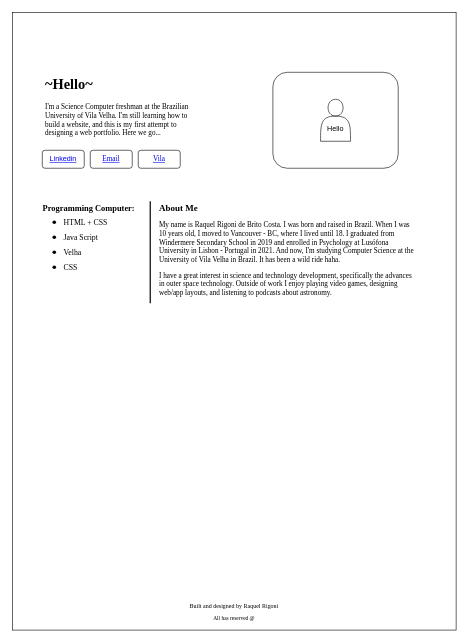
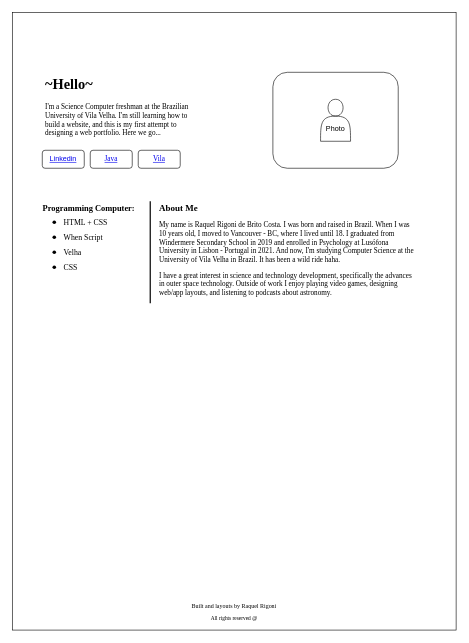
(336, 129) -> (336, 129)
(111, 159) -> (111, 159)
(86, 238) -> (86, 238)
(234, 606) -> (234, 606)
(234, 618) -> (234, 618)
